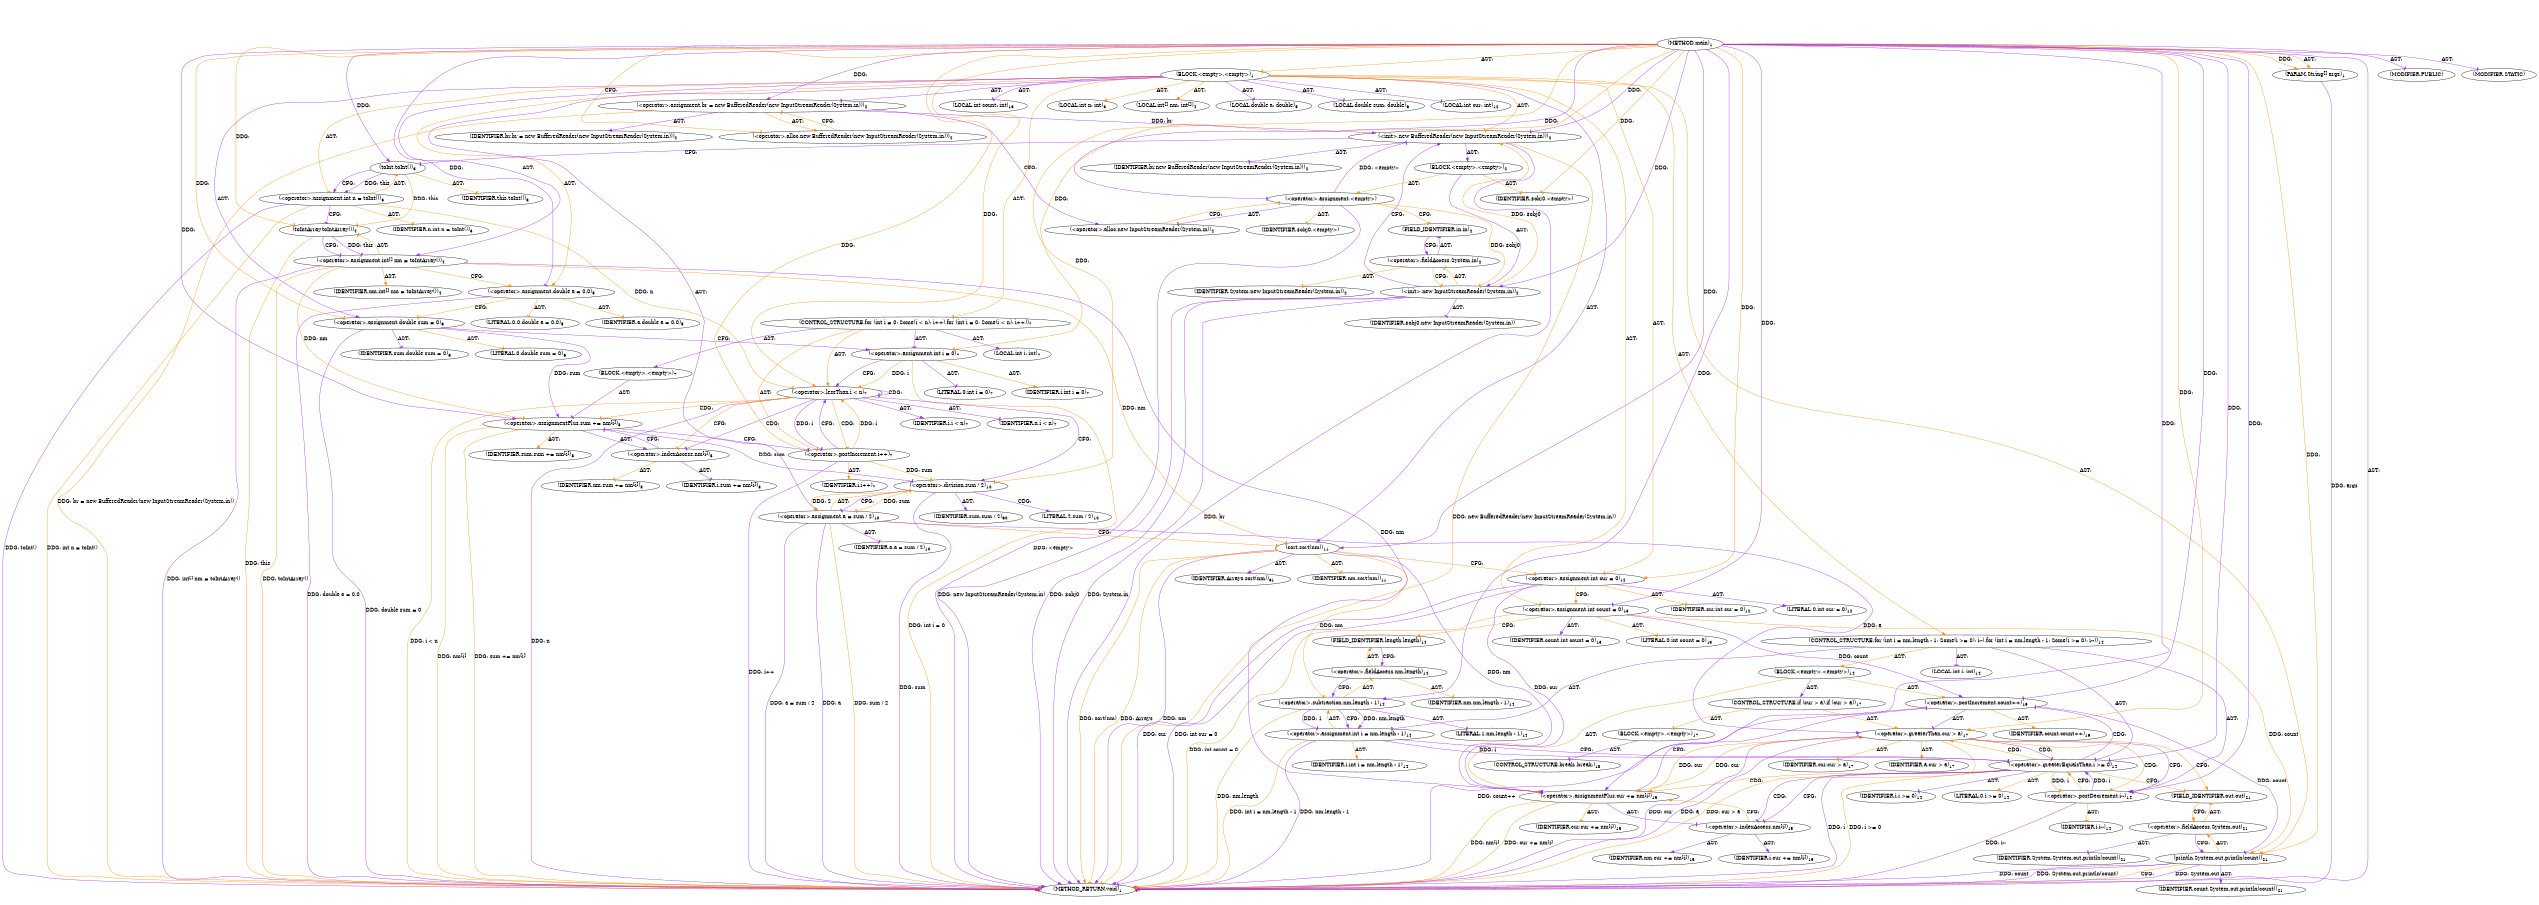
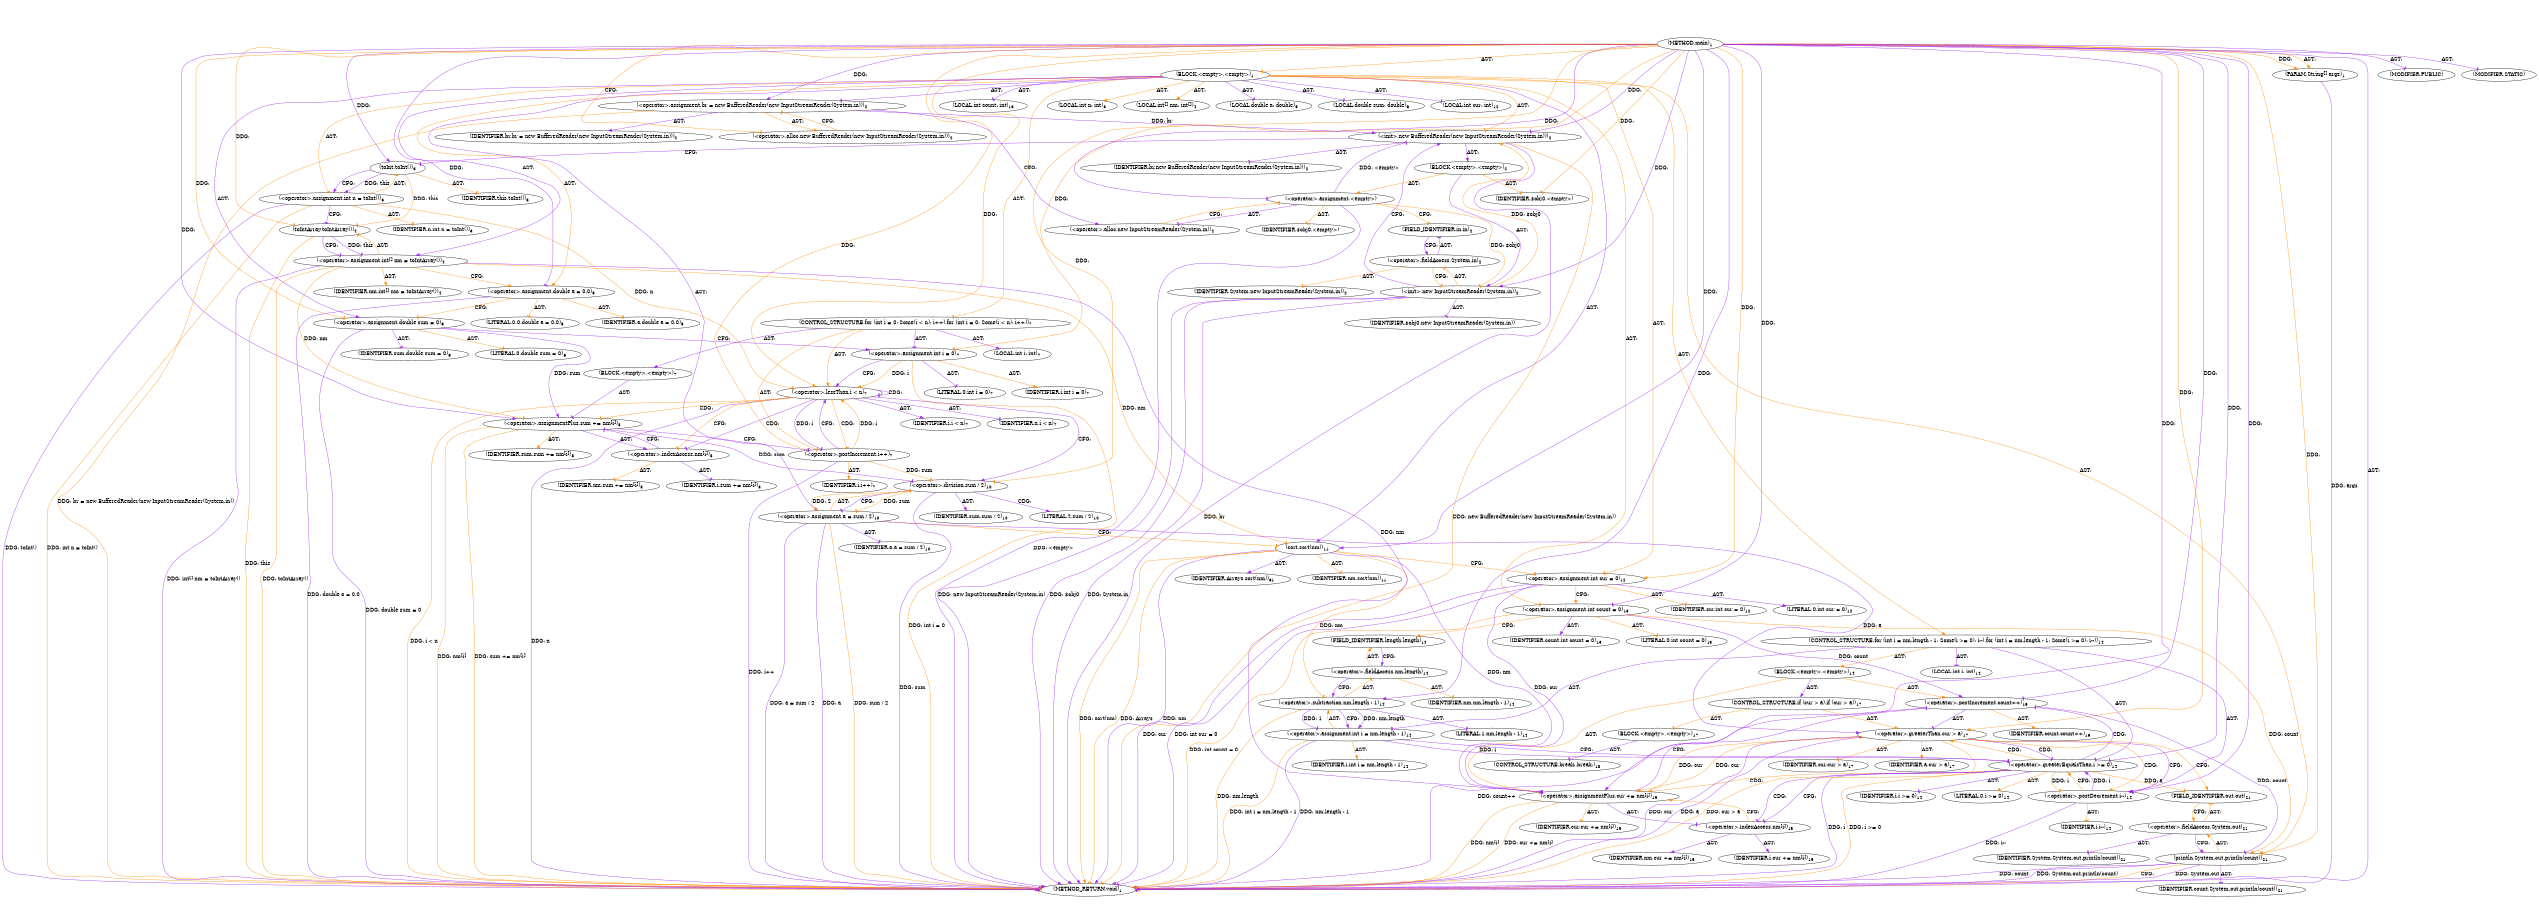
(1005, 517) -> (1005, 517)
(2154, 781) -> (2154, 781)
(2221, 873) -> (2221, 873)
